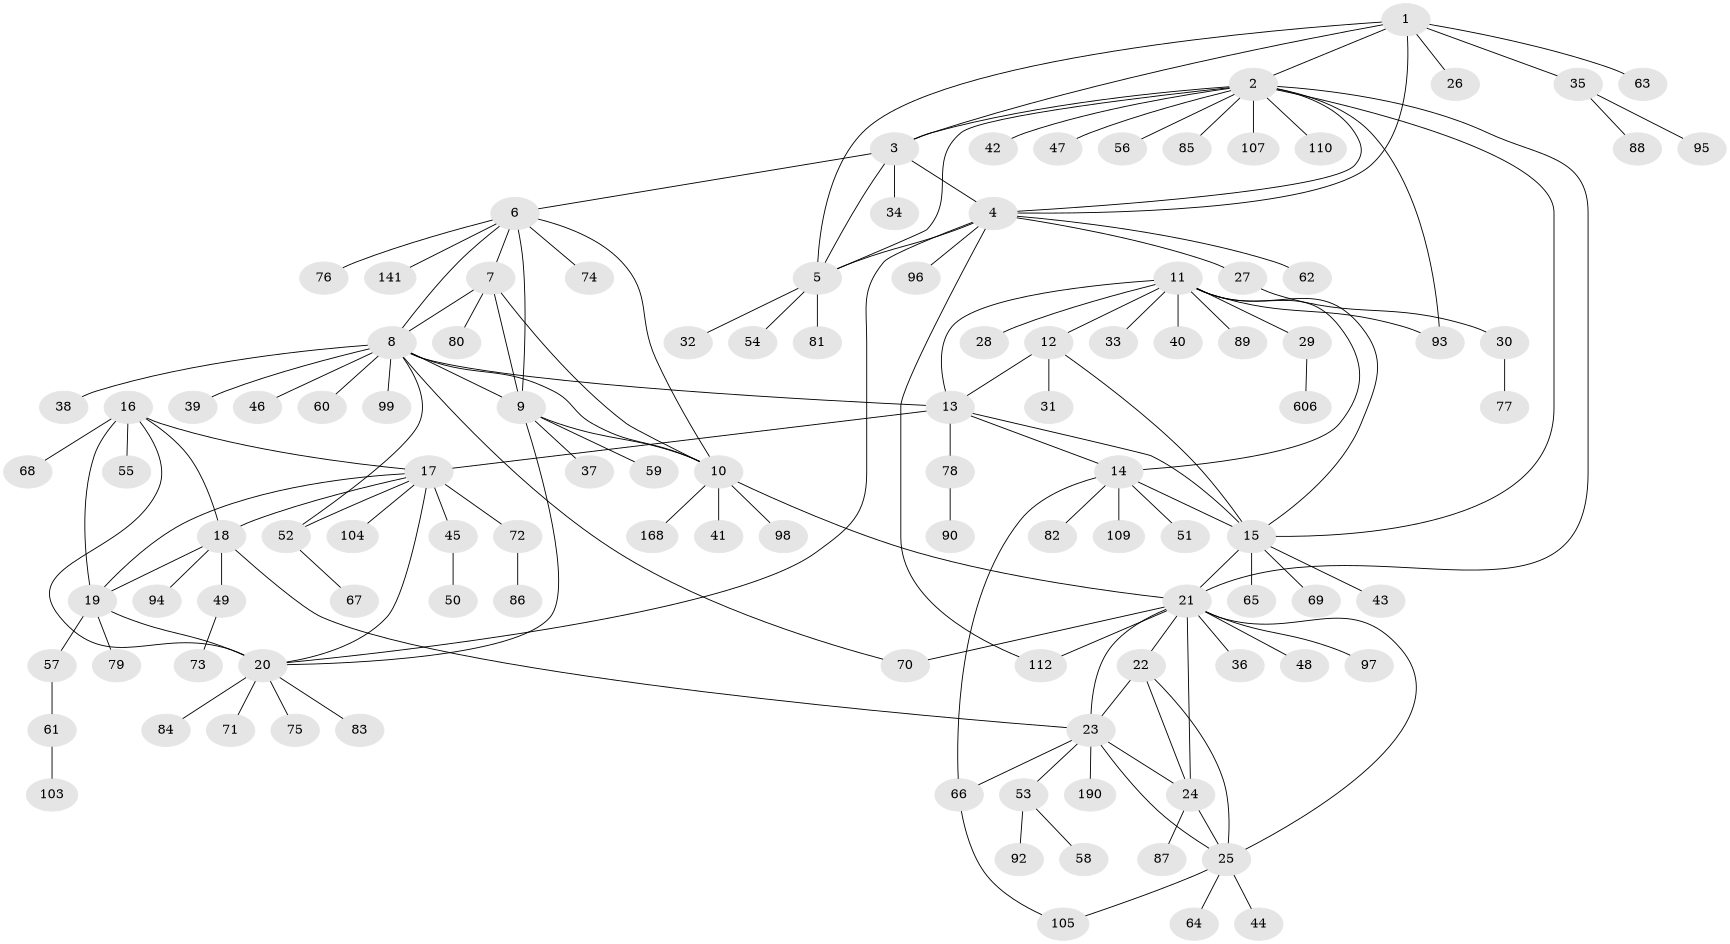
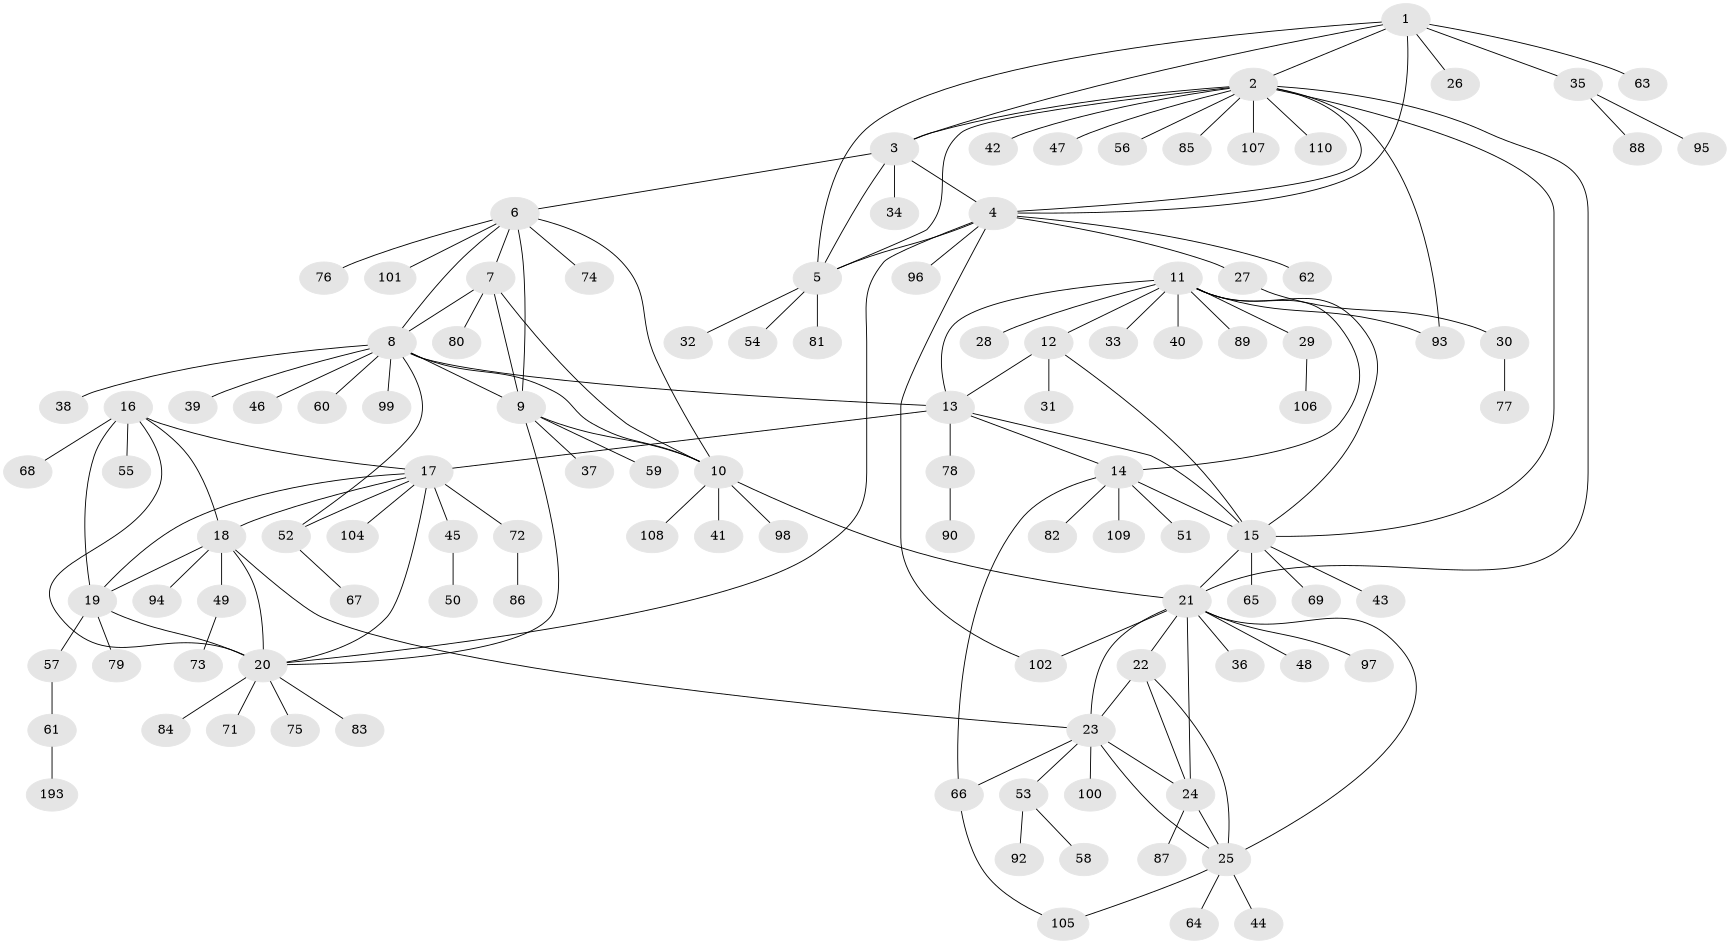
(390, 278) -> (390, 278)
(1305, 407) -> (1305, 407)
(652, 537) -> (652, 537)
none -> (258, 597)
(905, 666) -> none
(1041, 666) -> (1041, 666)
(52, 795) -> (52, 795)
(1090, 795) -> (1090, 795)
